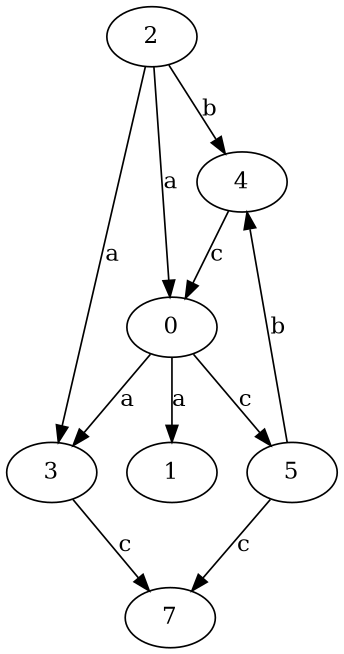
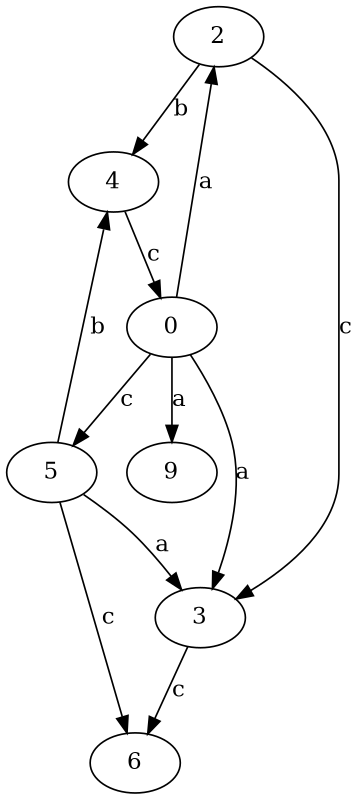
(161, 173) -> (194, 191)
(113, 255) -> (346, 327)
(172, 472) -> (172, 472)
none -> (131, 532)
(170, 618) -> (135, 763)
